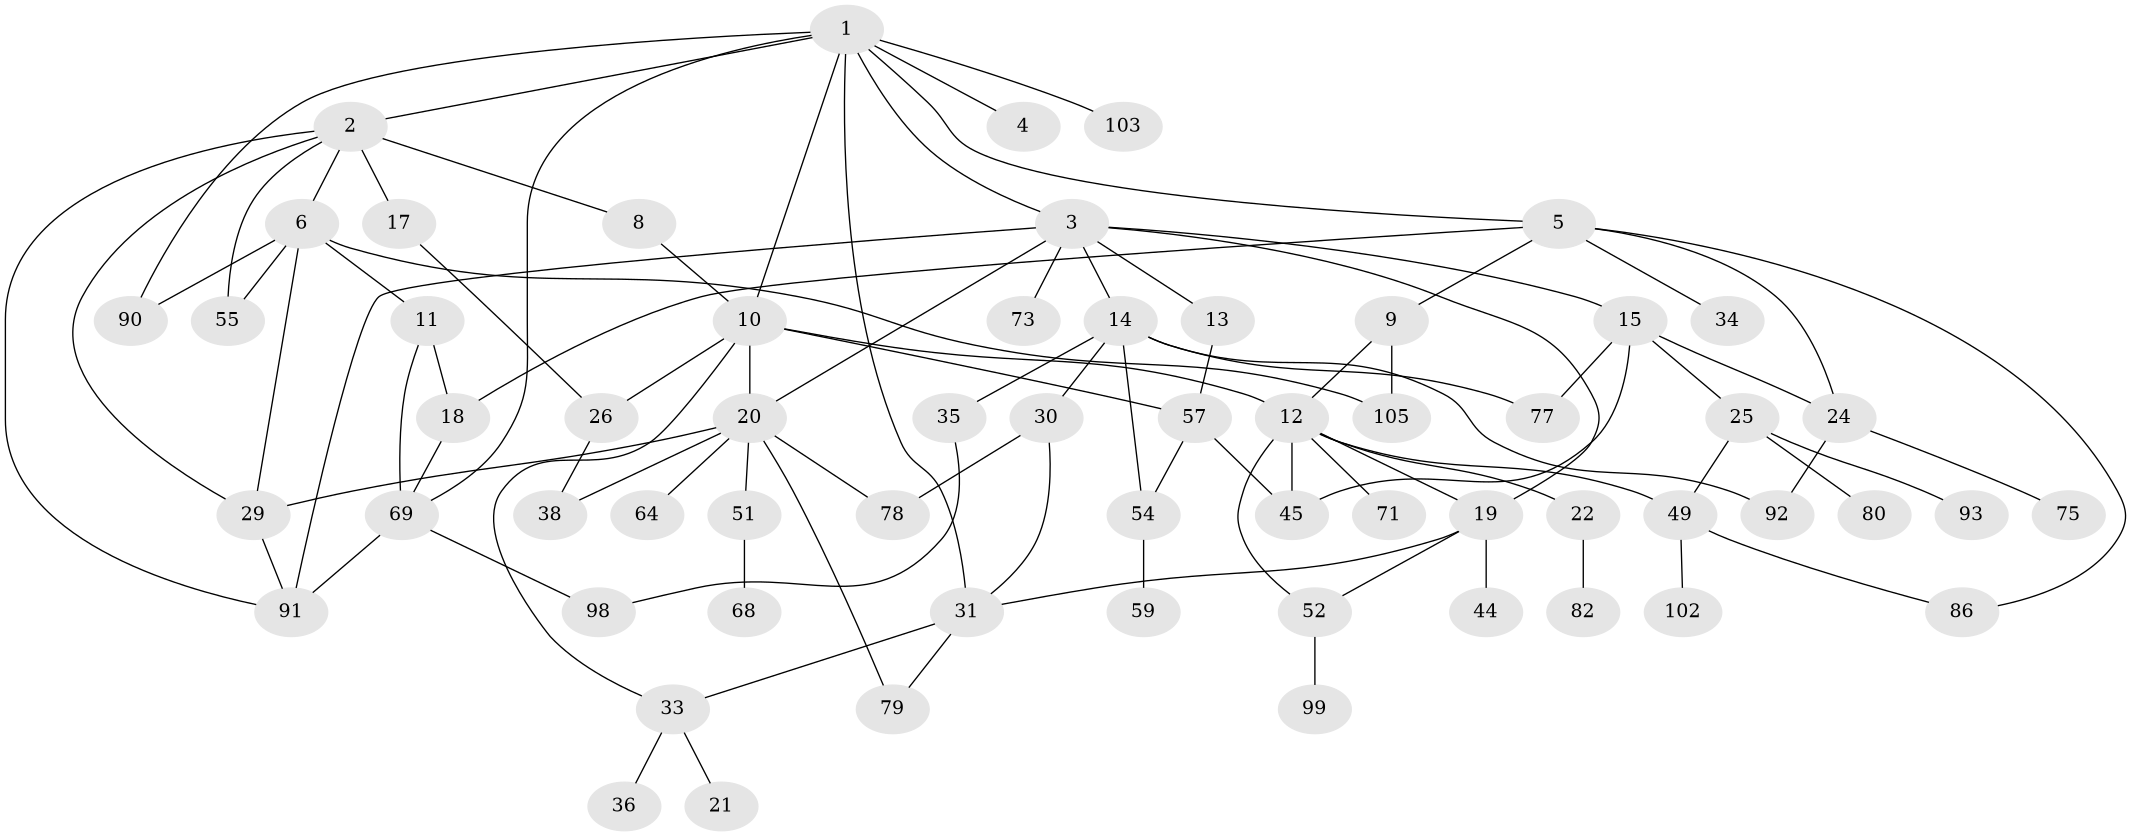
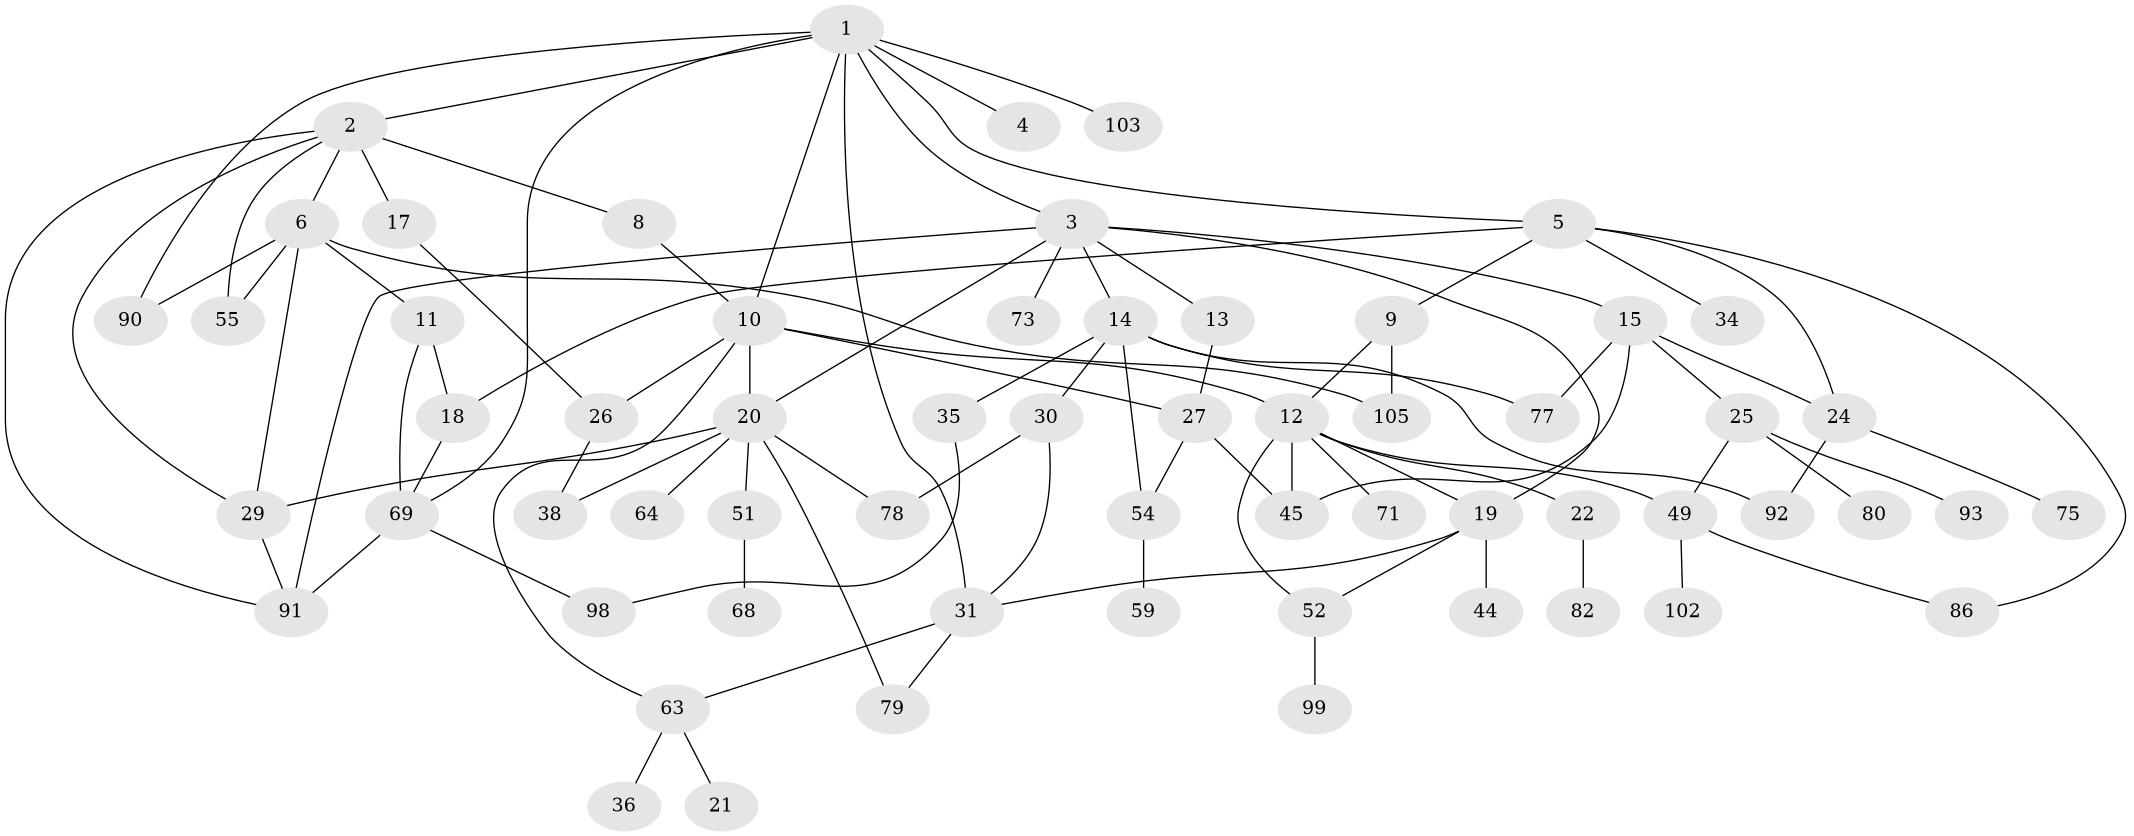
(1195, 418) -> (1195, 418)
(673, 709) -> (673, 709)
